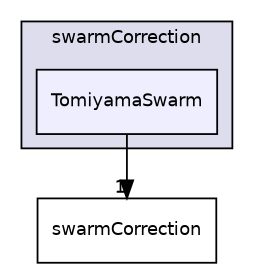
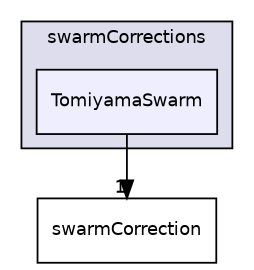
(127, 38) -> (127, 38)
